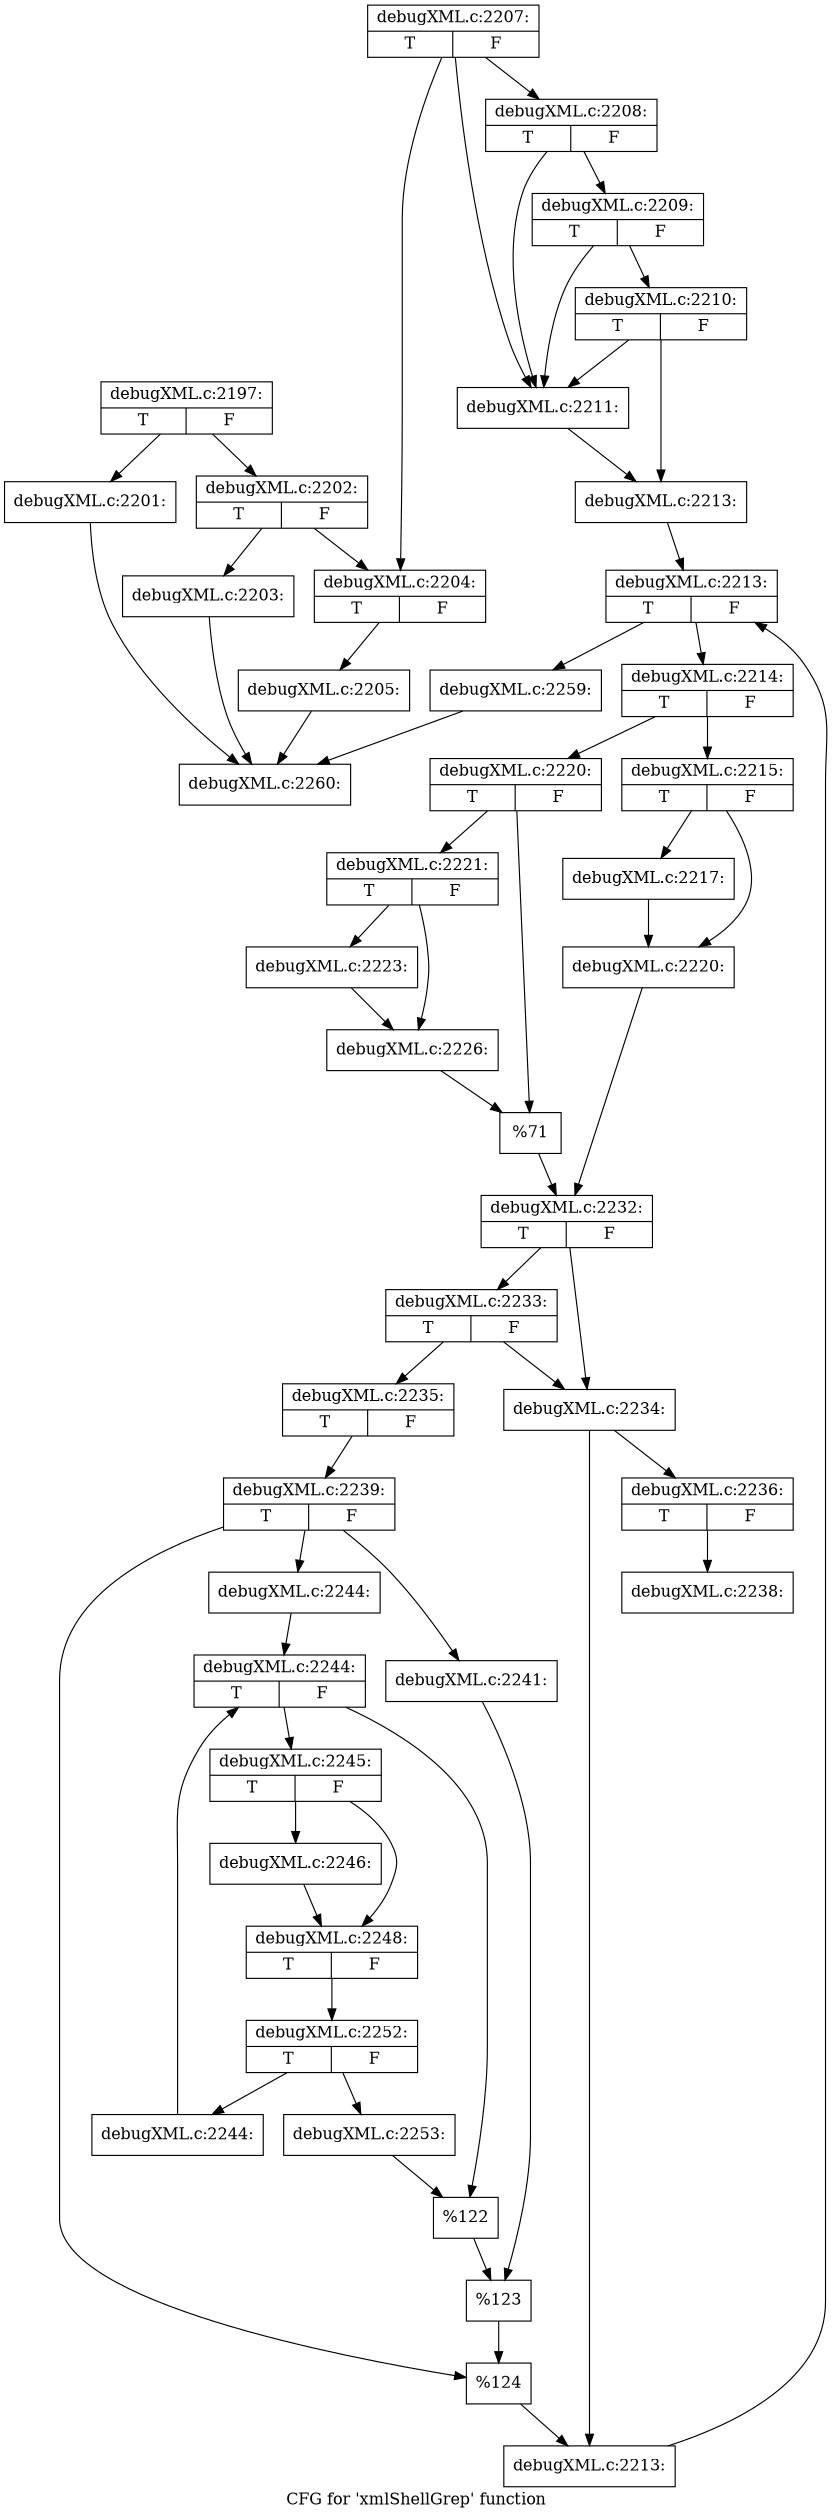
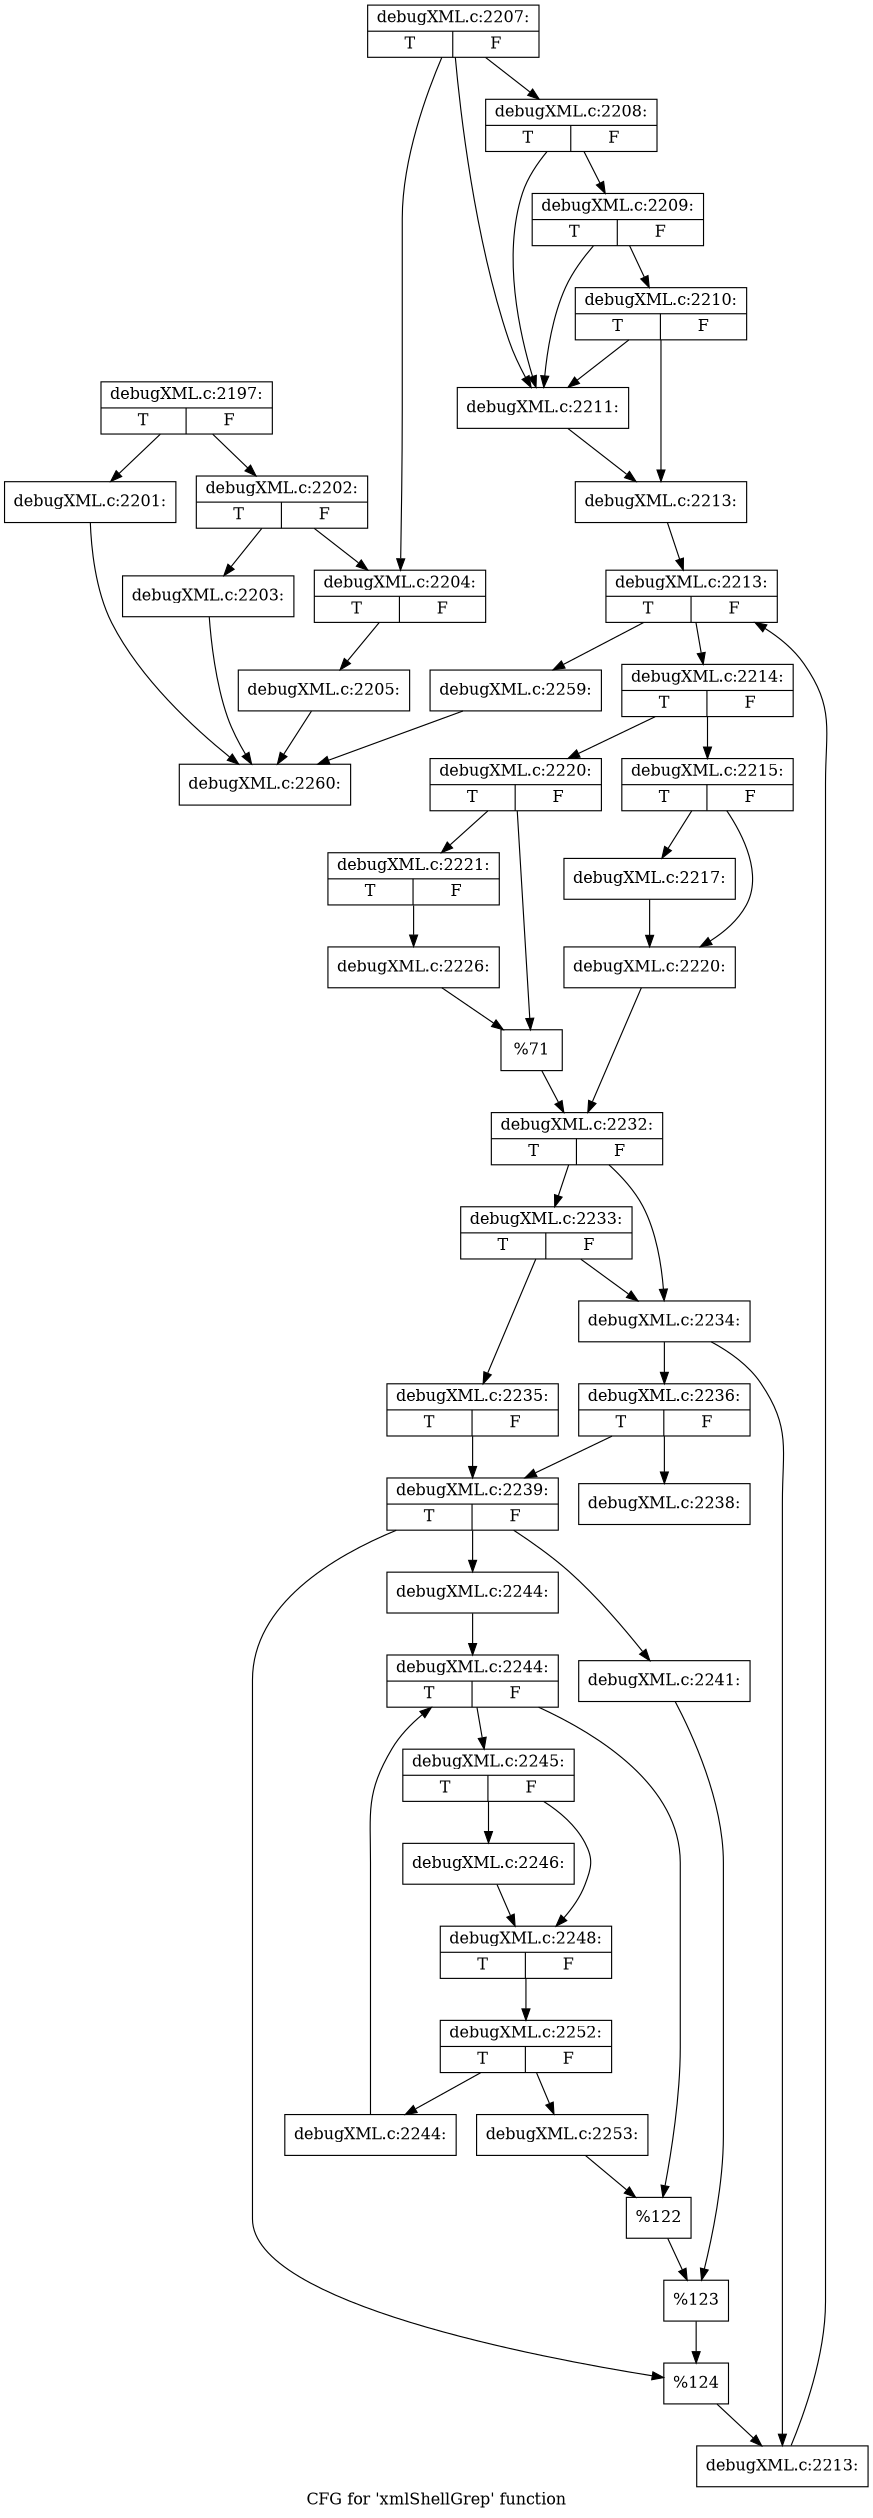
(332, 967) -> none
none -> (574, 1455)
